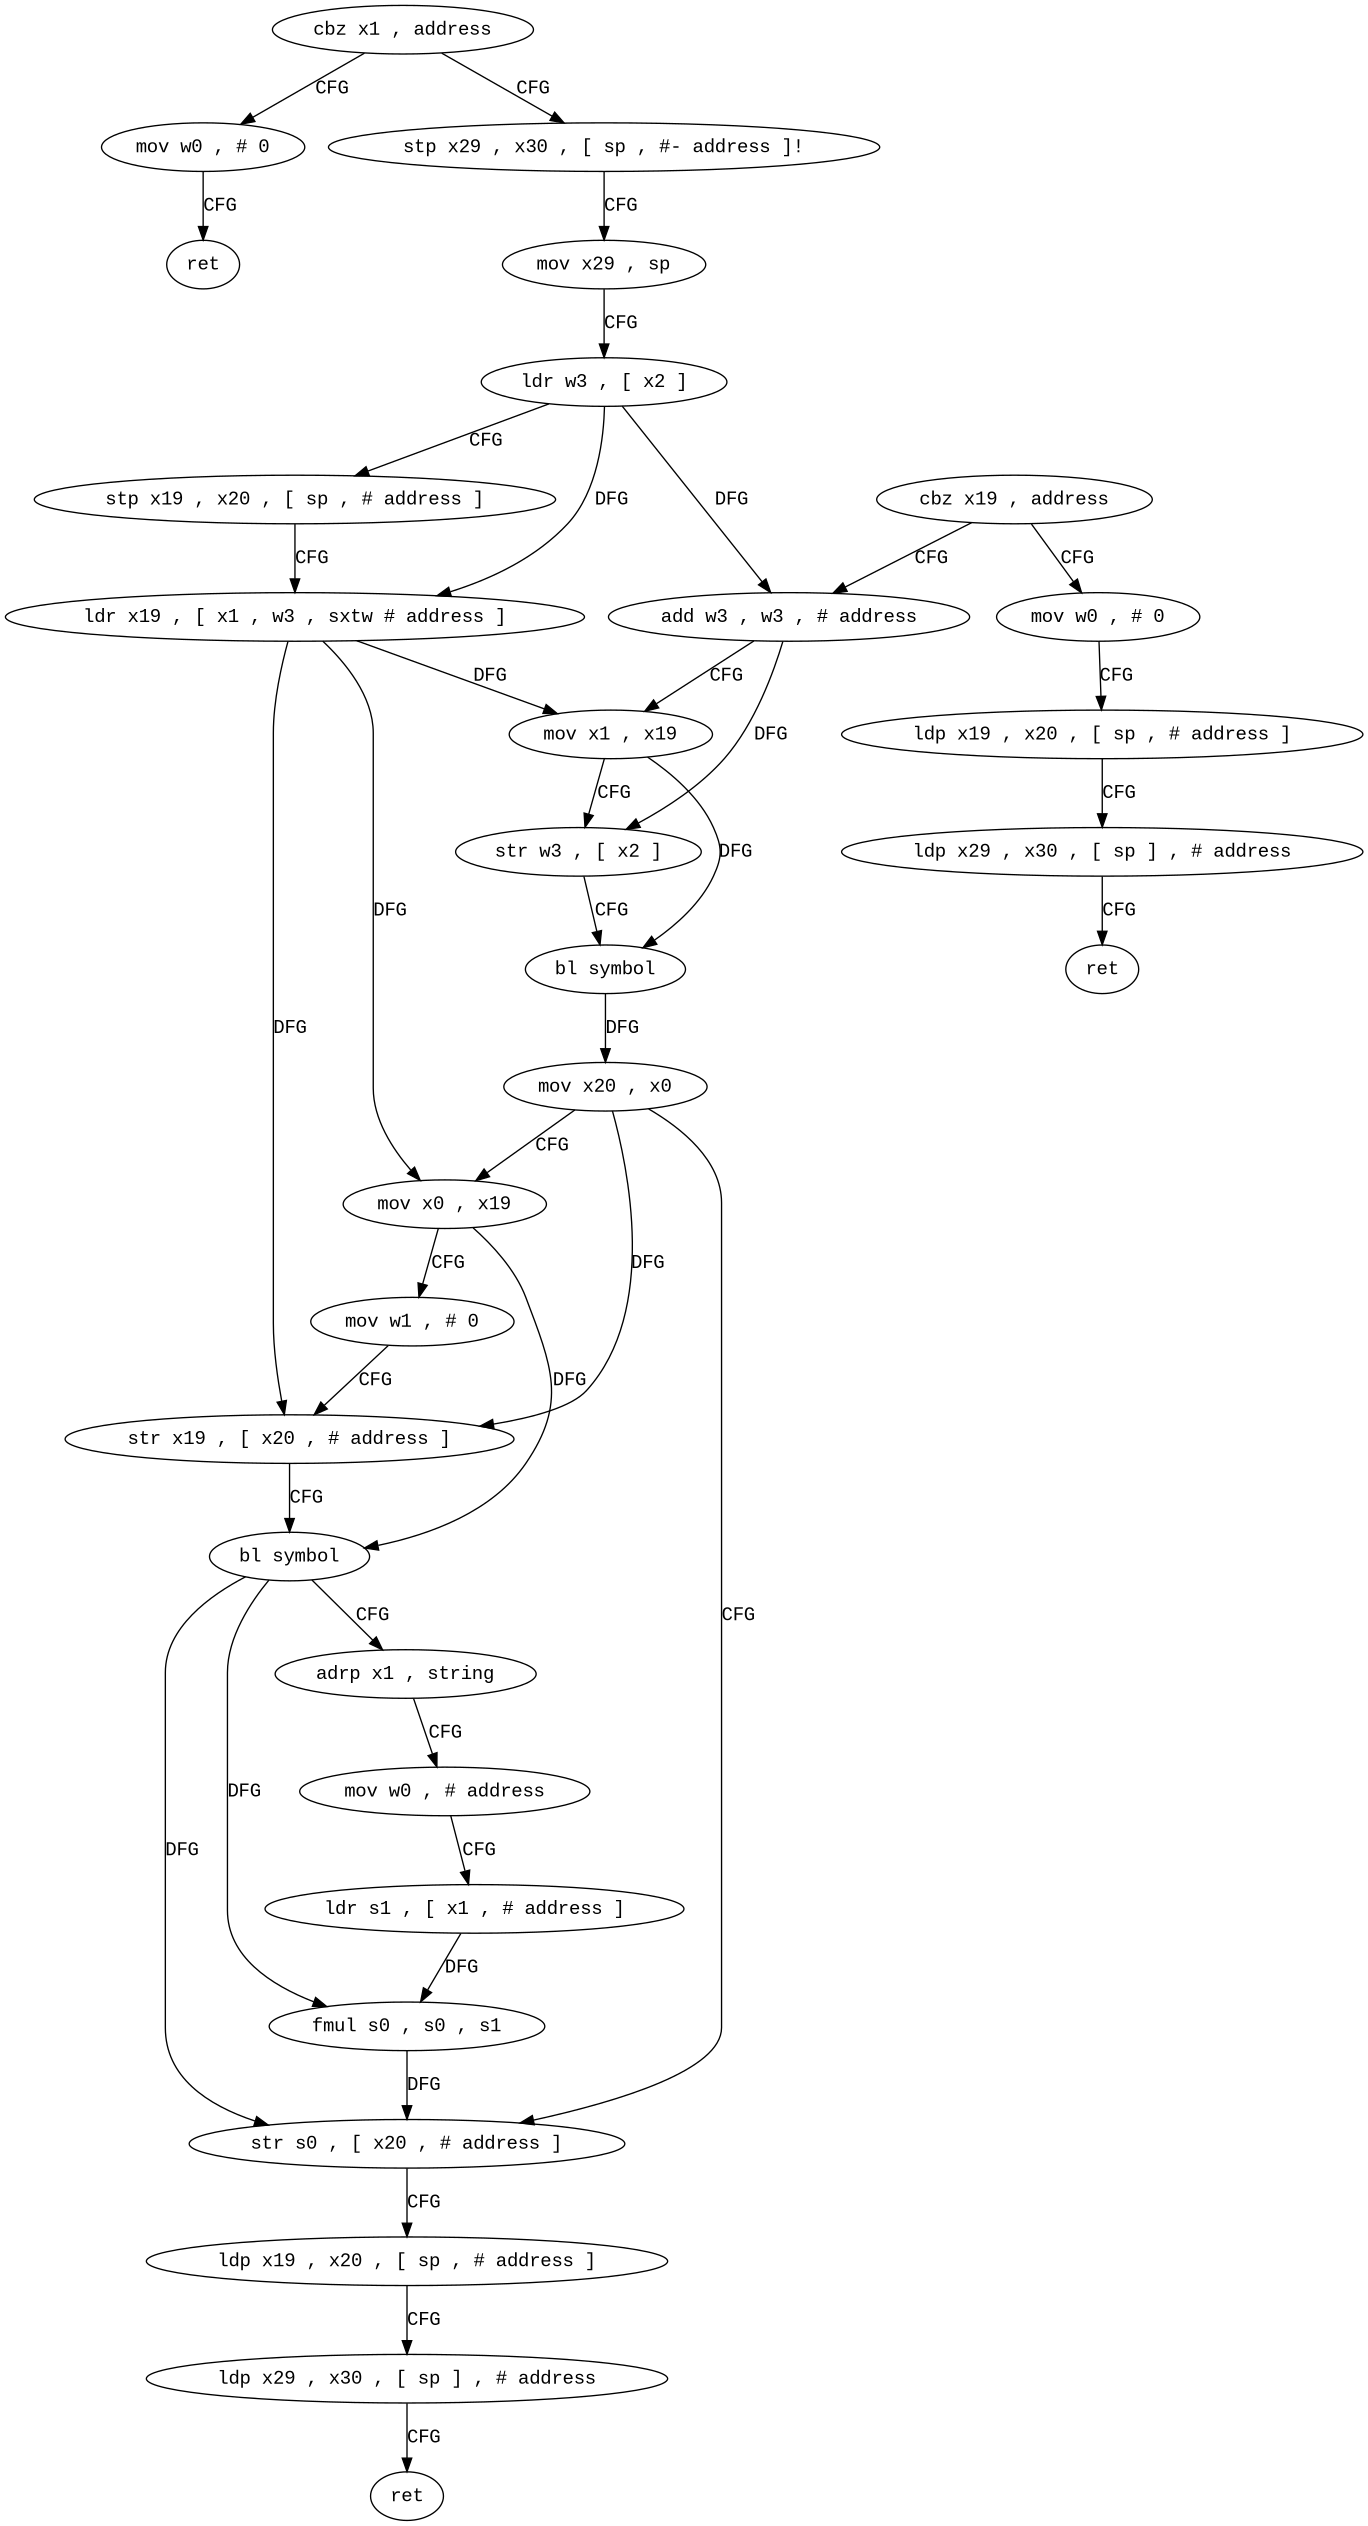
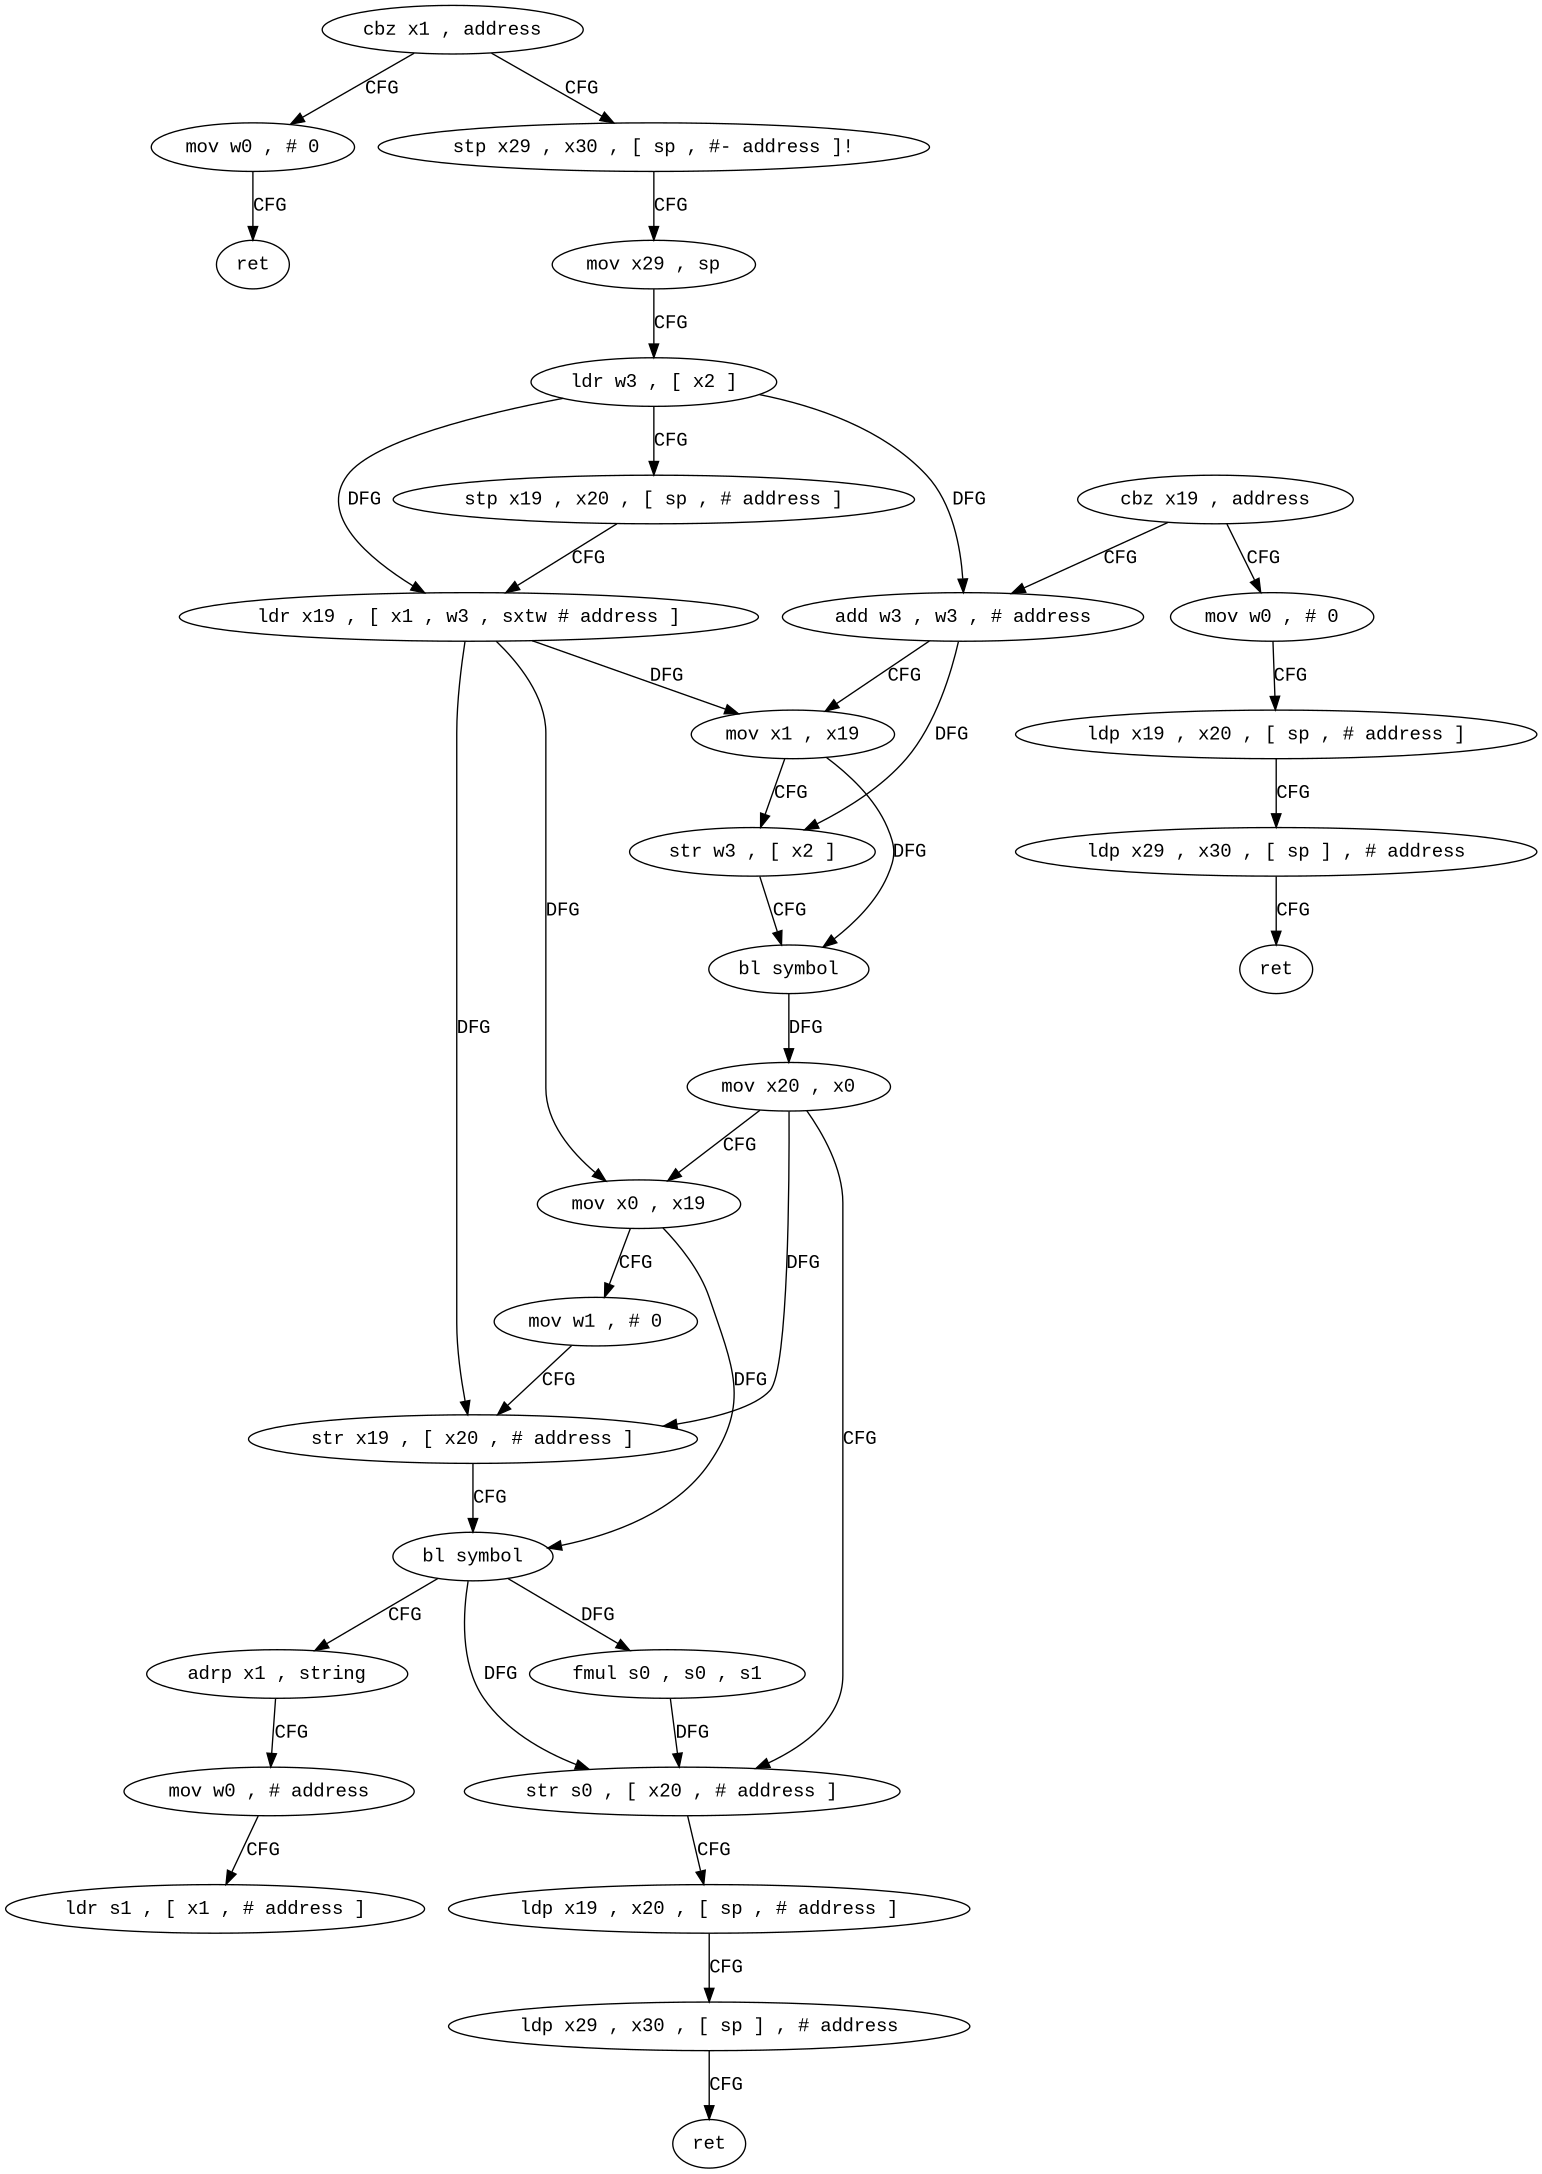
(444, 1962) -> none
